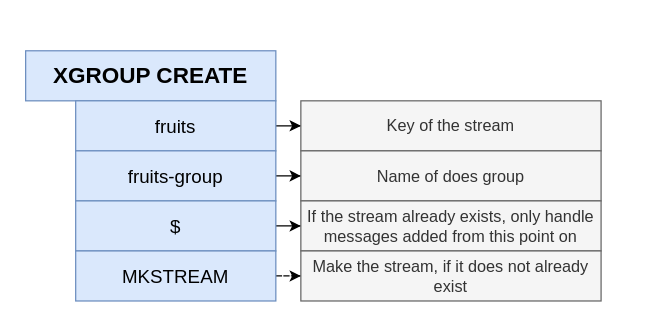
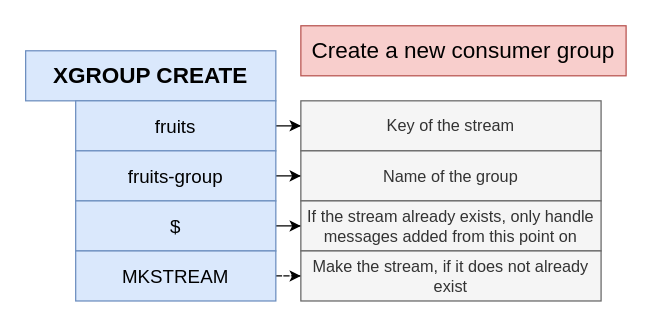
none -> (463, 51)
(451, 176) -> (451, 176)
